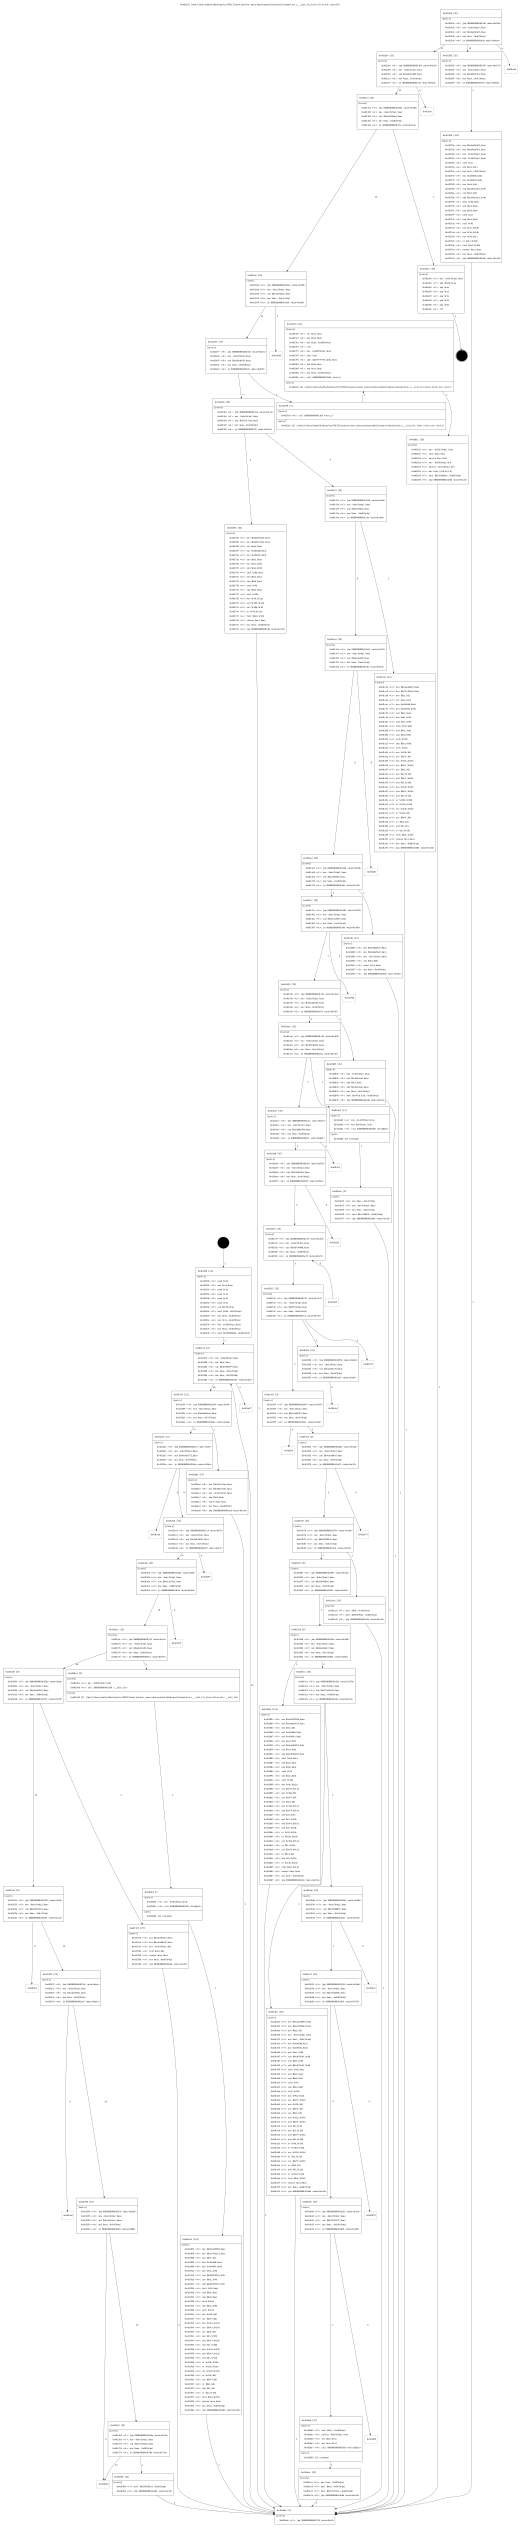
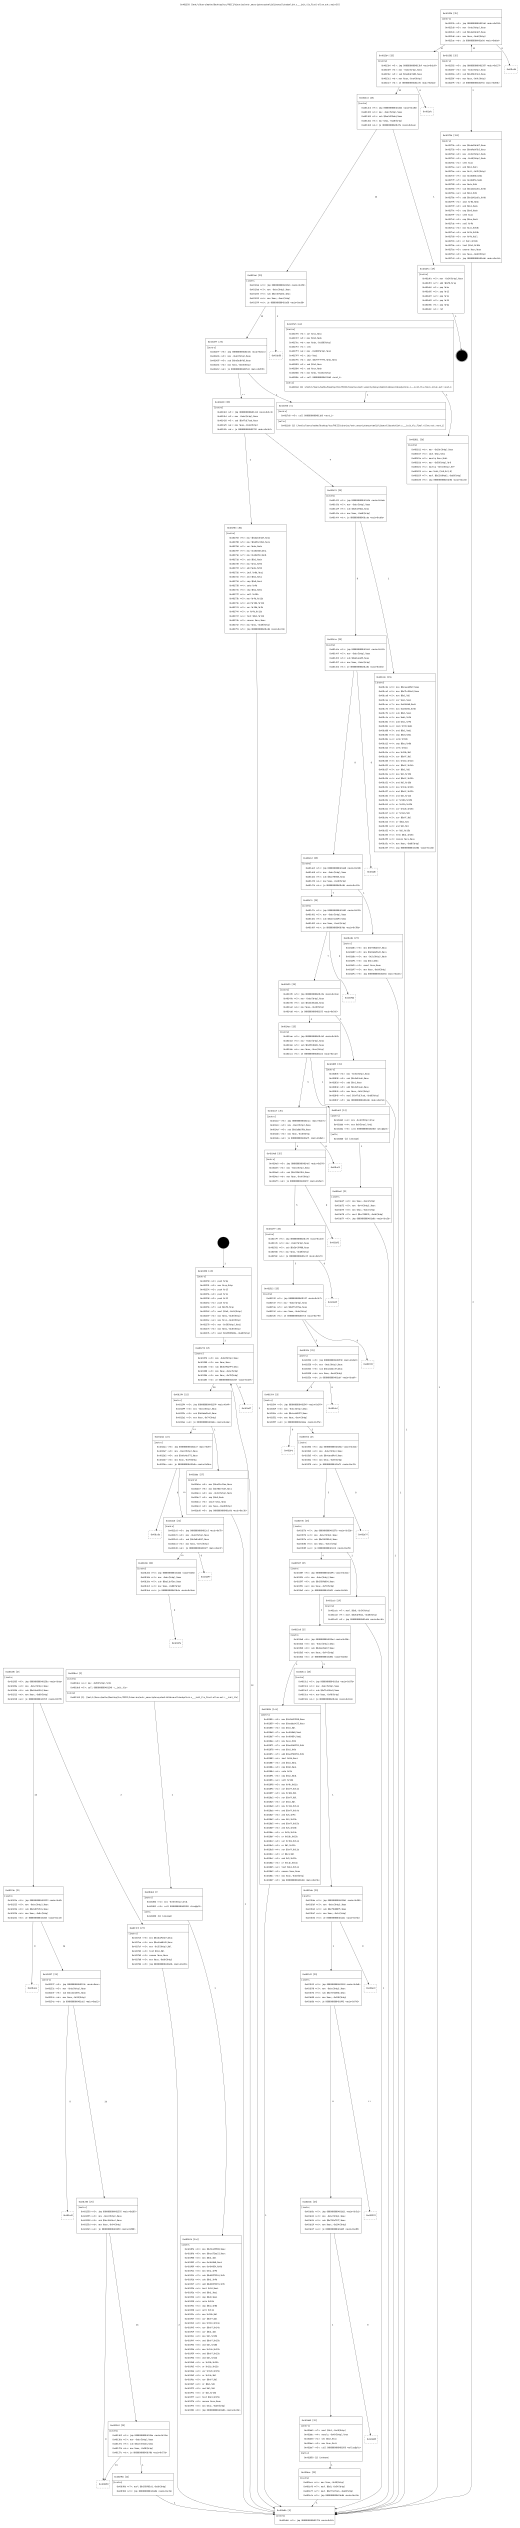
(467, 48) -> (472, 49)
(363, 397) -> (365, 396)
(329, 1276) -> (329, 1277)
(293, 1355) -> (311, 1386)
(137, 1643) -> none
(297, 2102) -> none
(223, 2477) -> none
